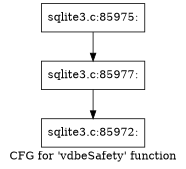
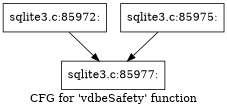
(93, 100) -> (81, 44)
